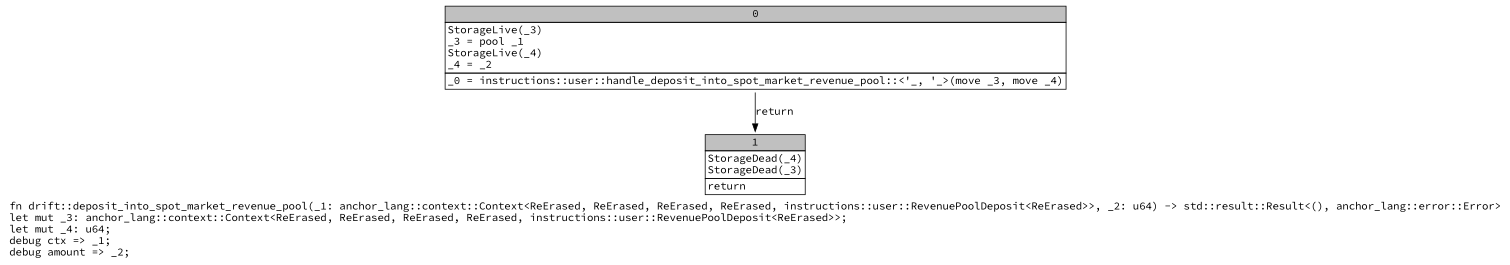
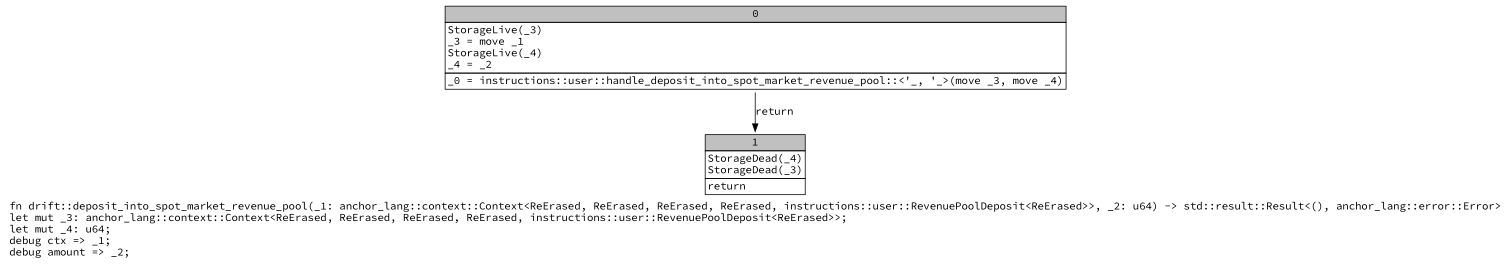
(486, 42) -> (486, 42)
